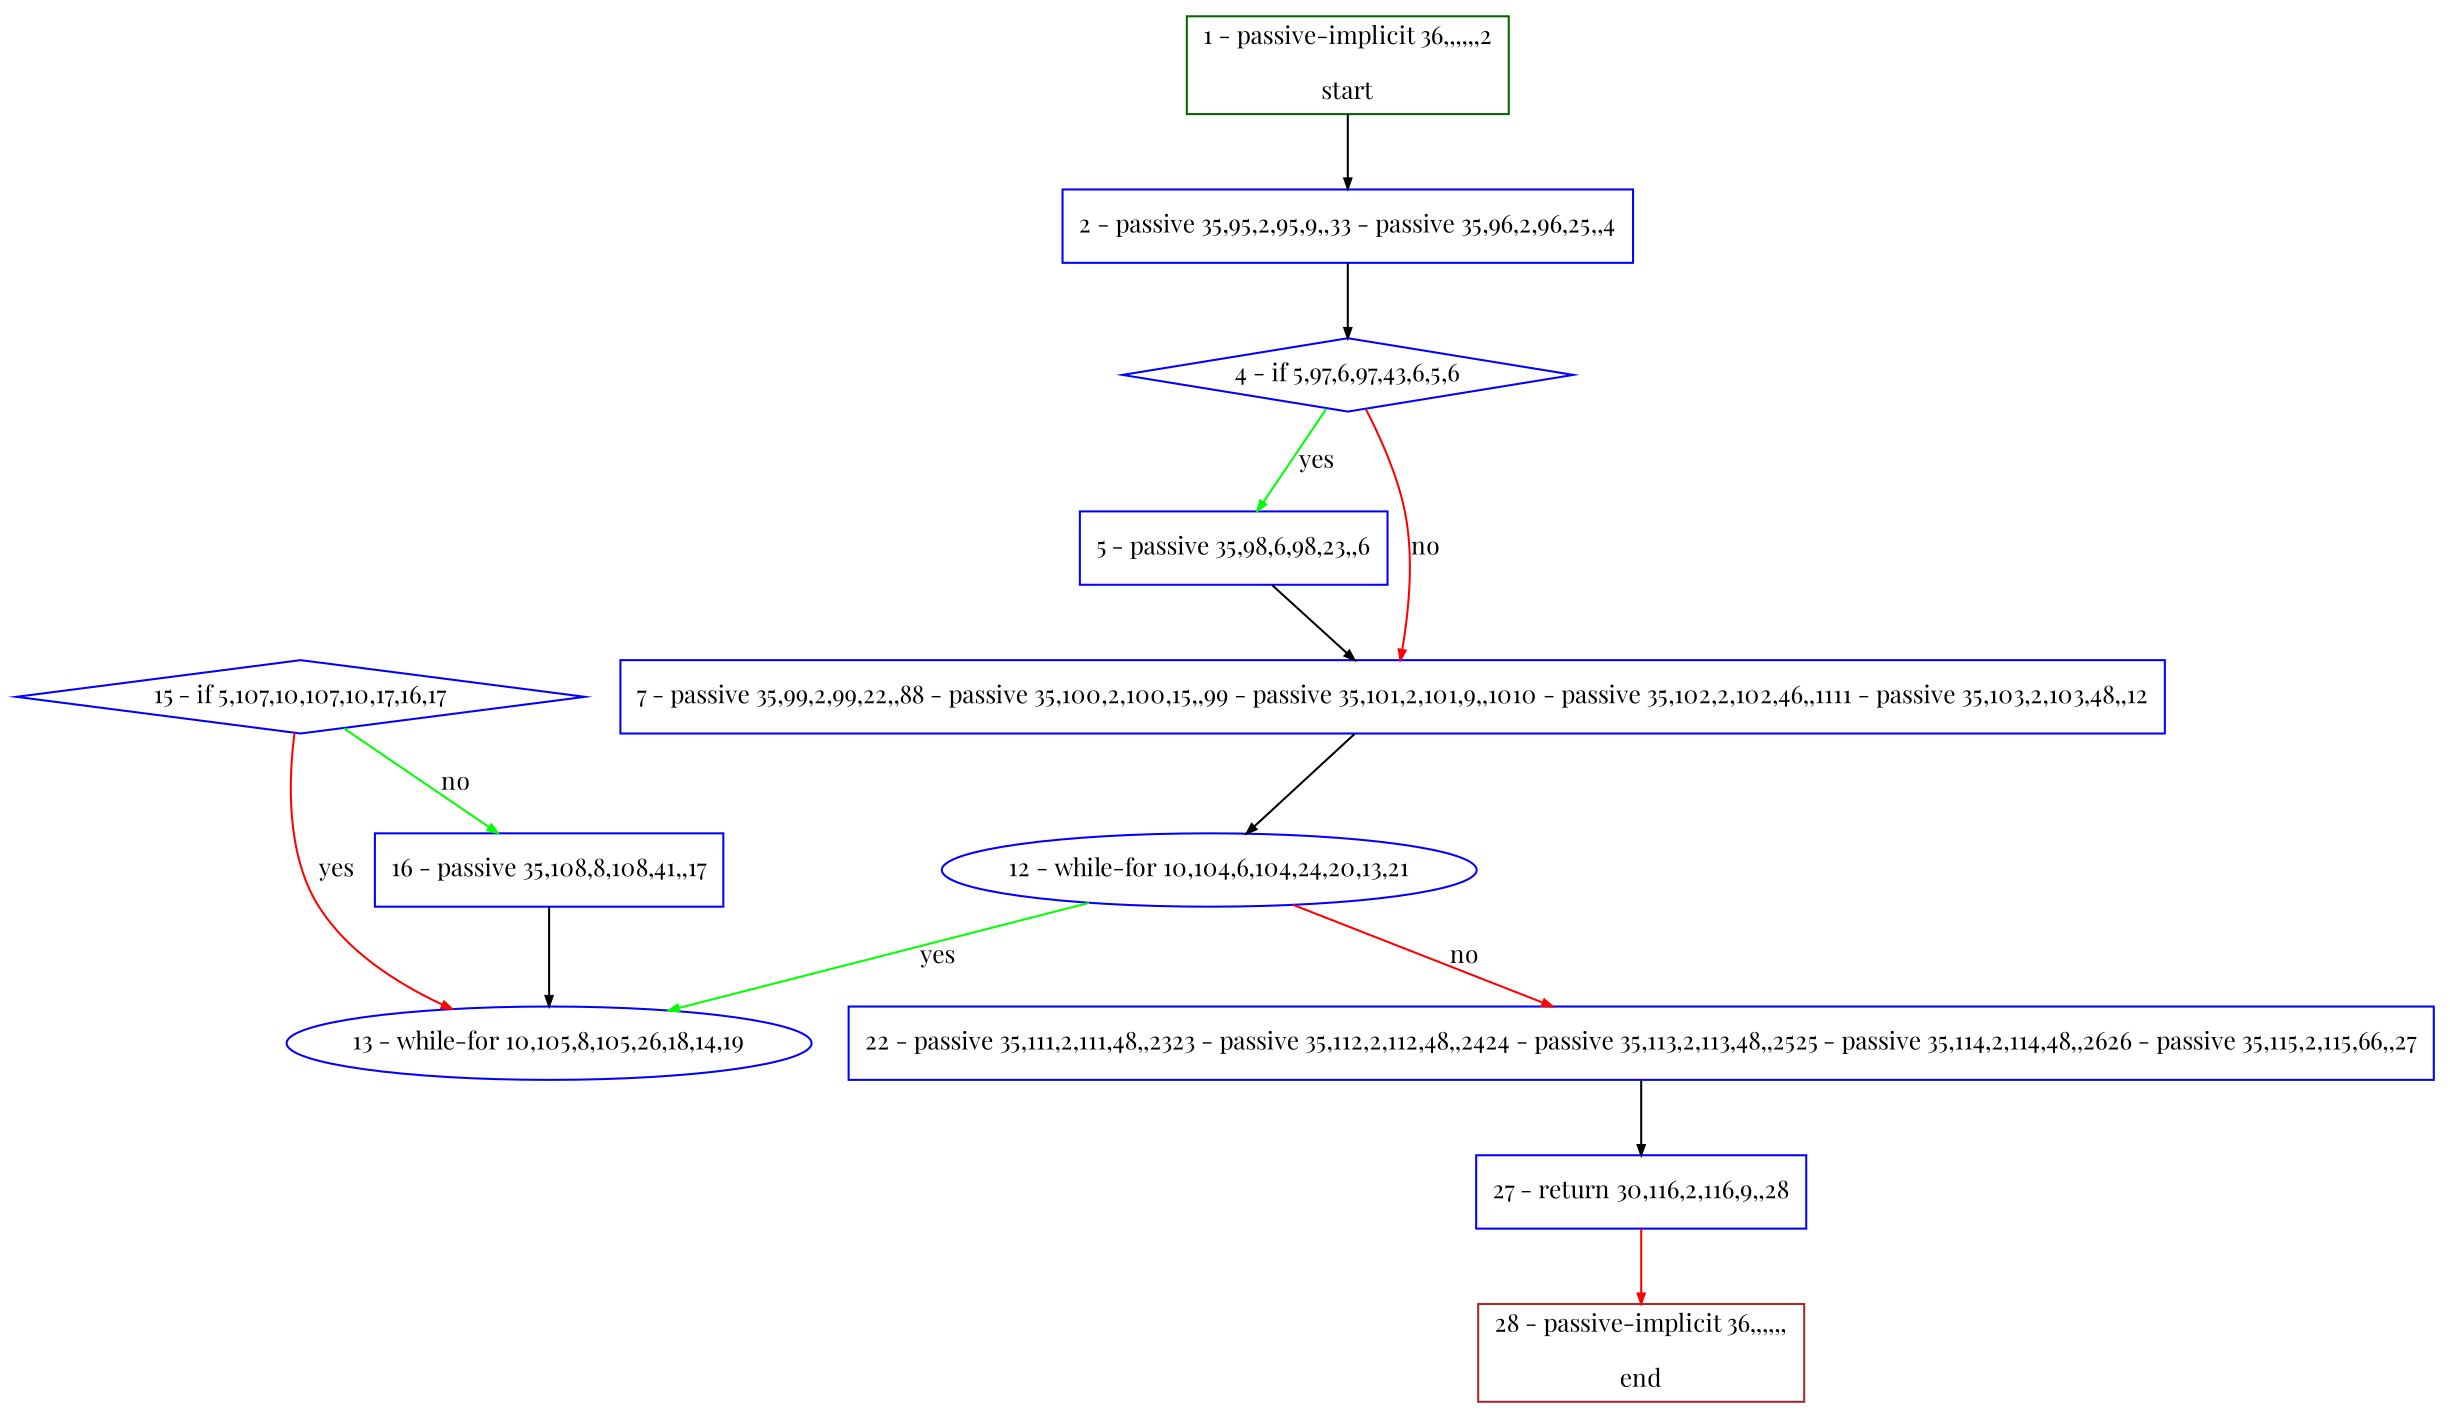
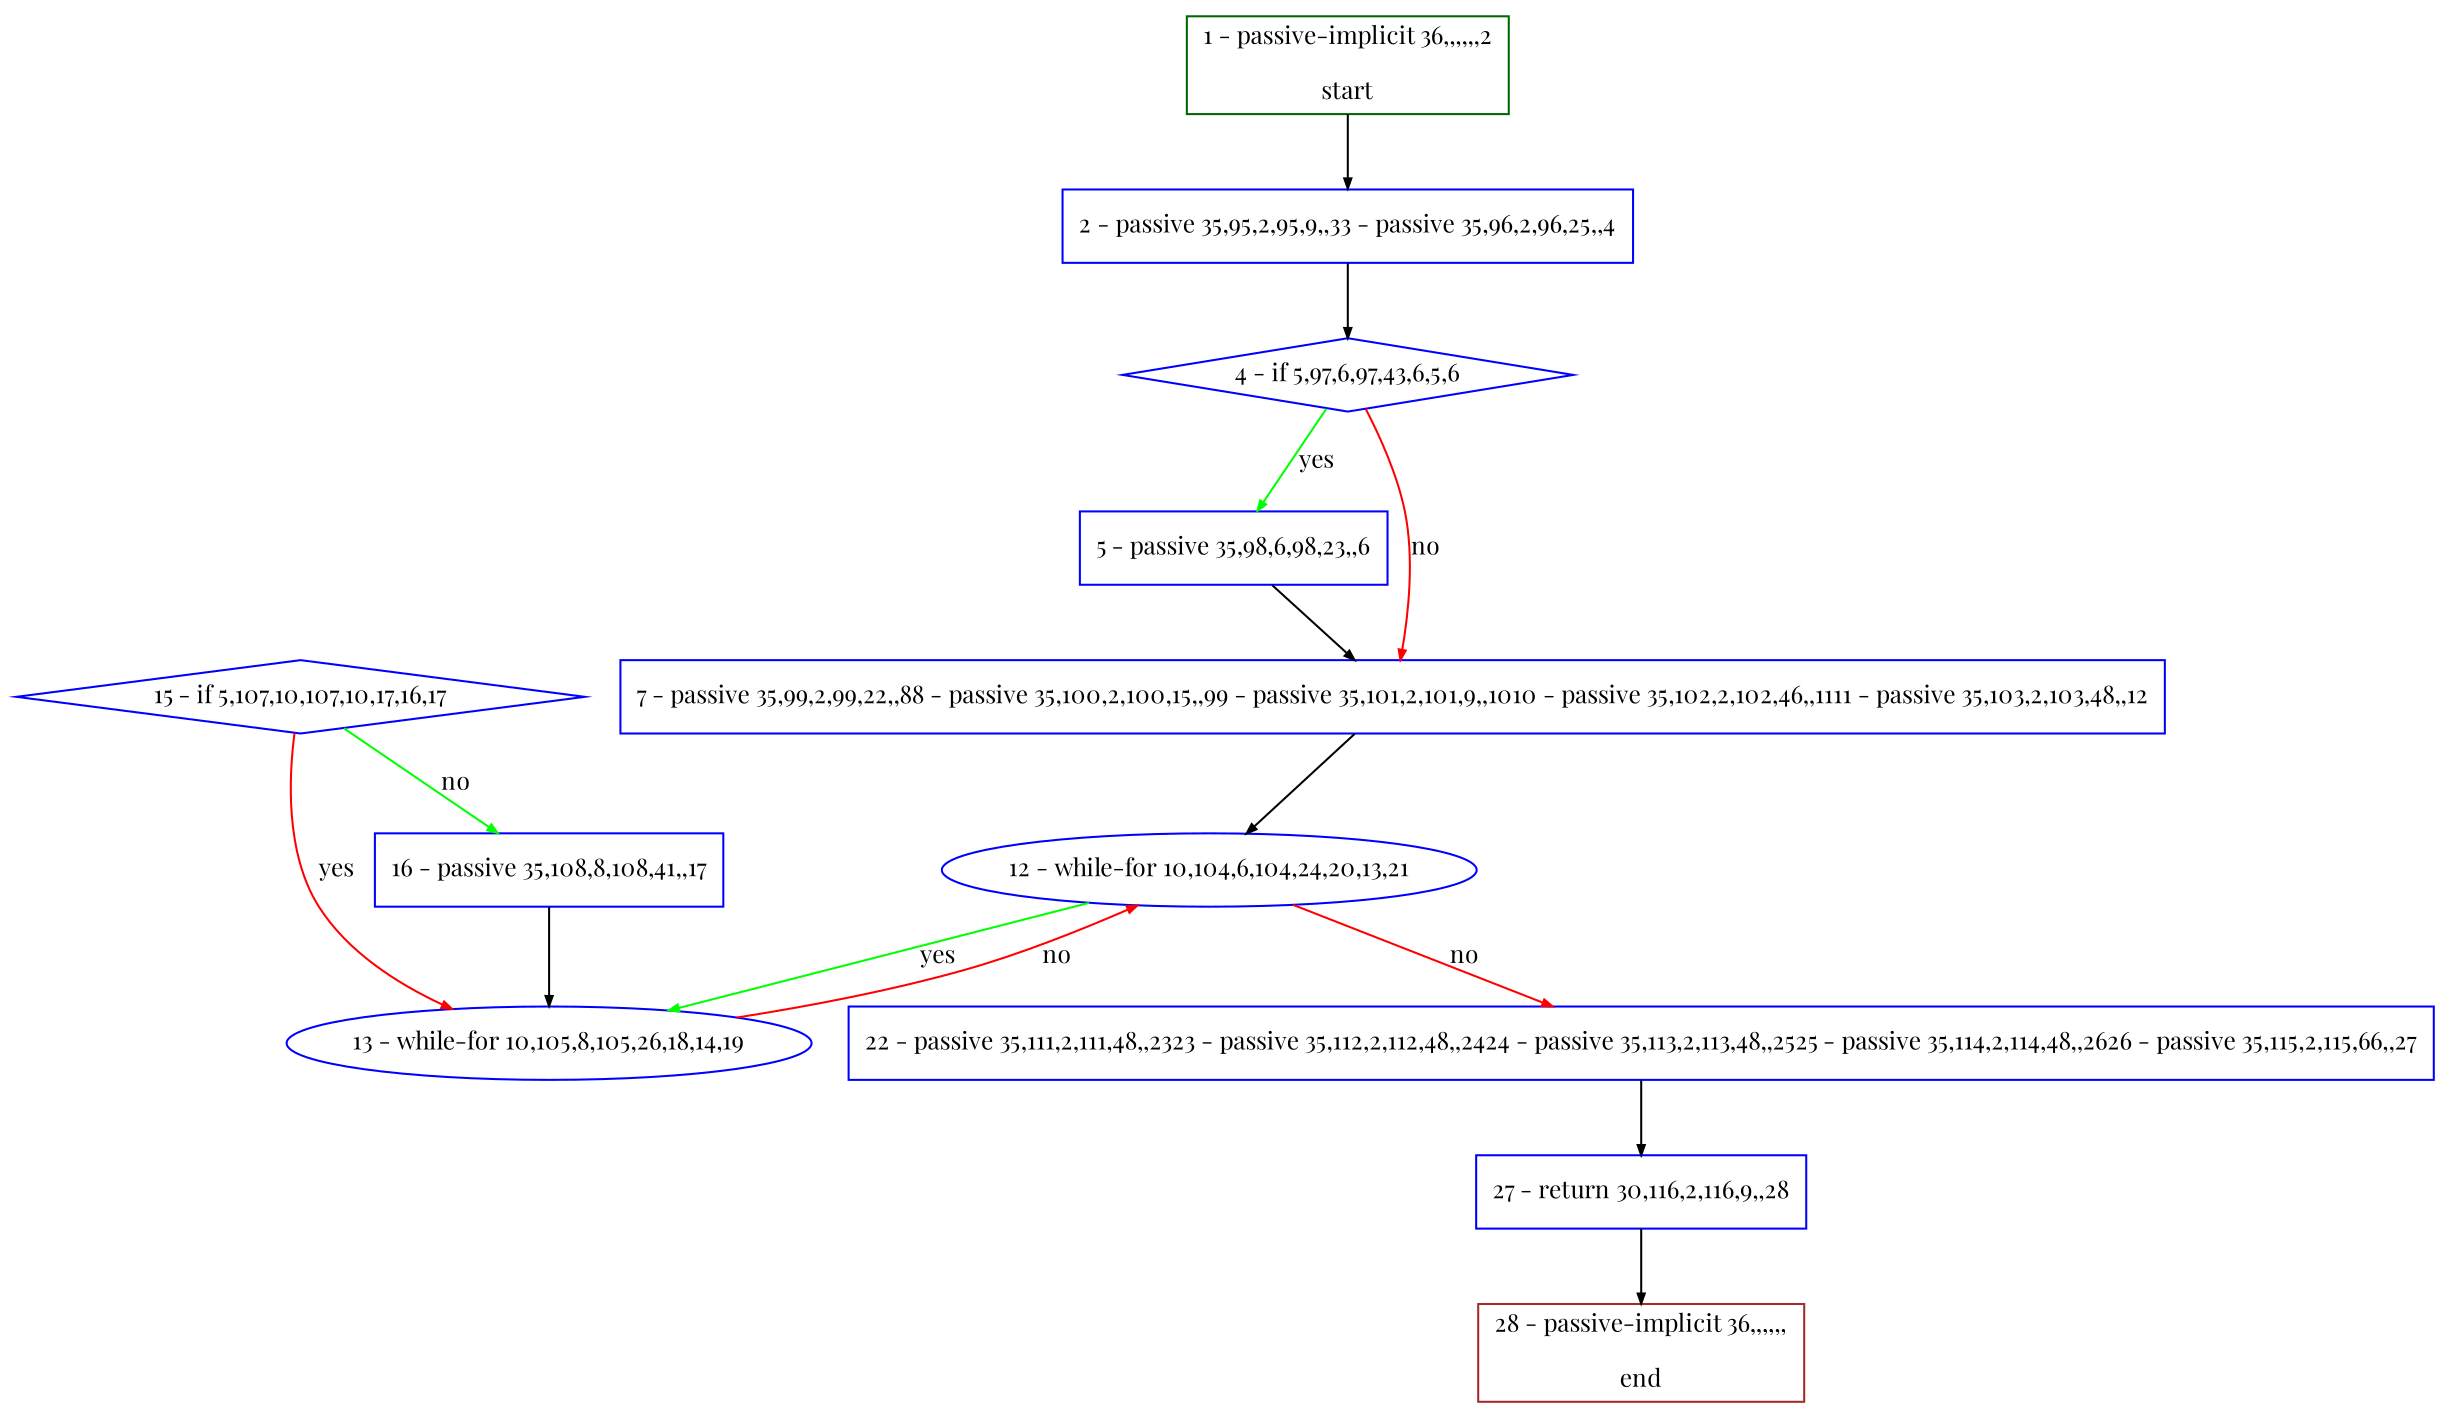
none -> (936, 978)
(1641, 1261) -> (1641, 1261)
